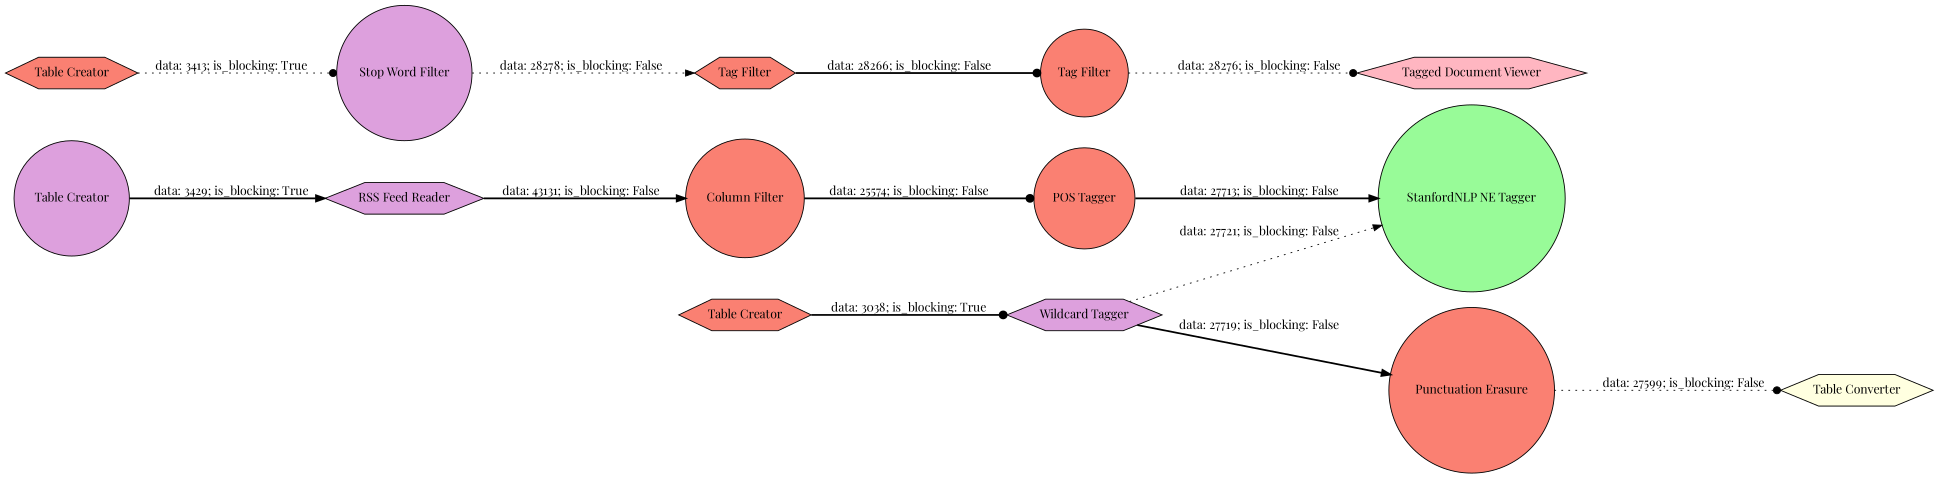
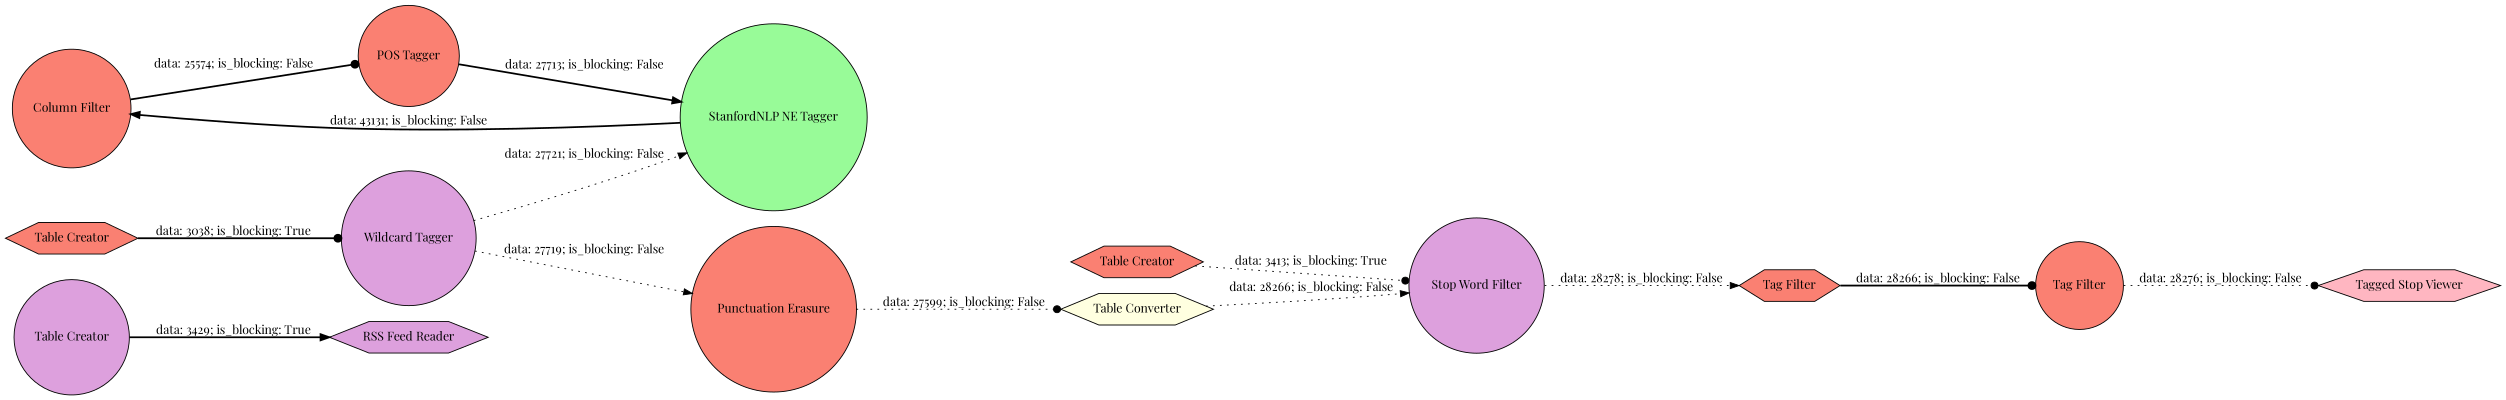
(1472, 73) -> (2409, 286)
(580, 198) -> (410, 129)
none -> (1303, 301)
(1084, 315) -> (409, 238)
(1260, 349) -> (579, 271)
